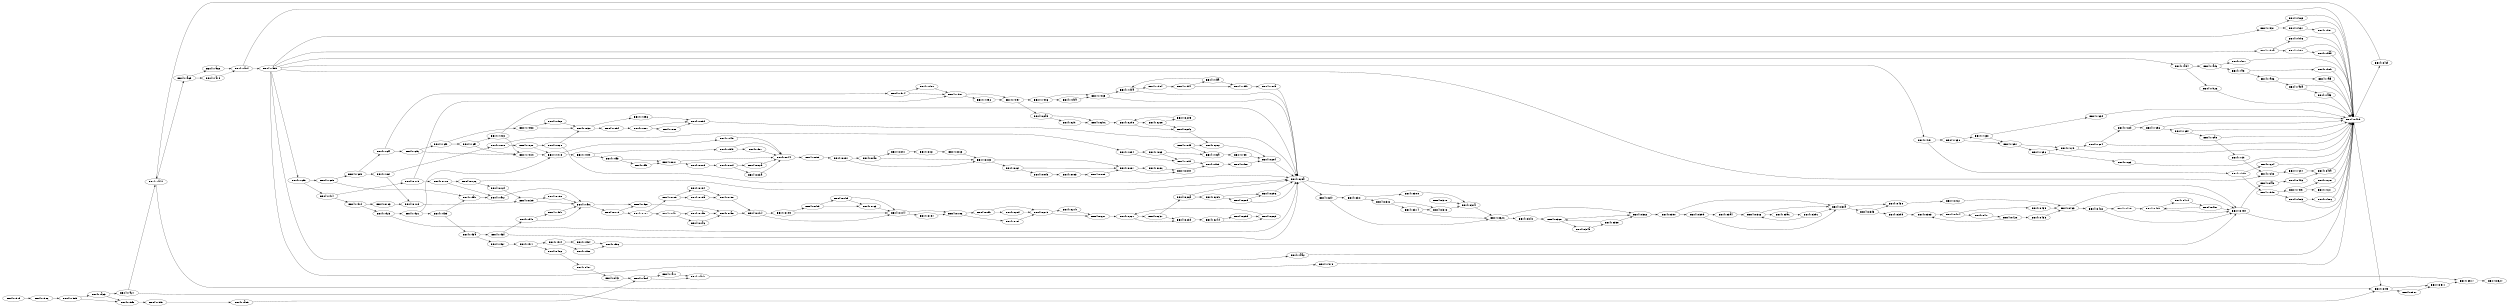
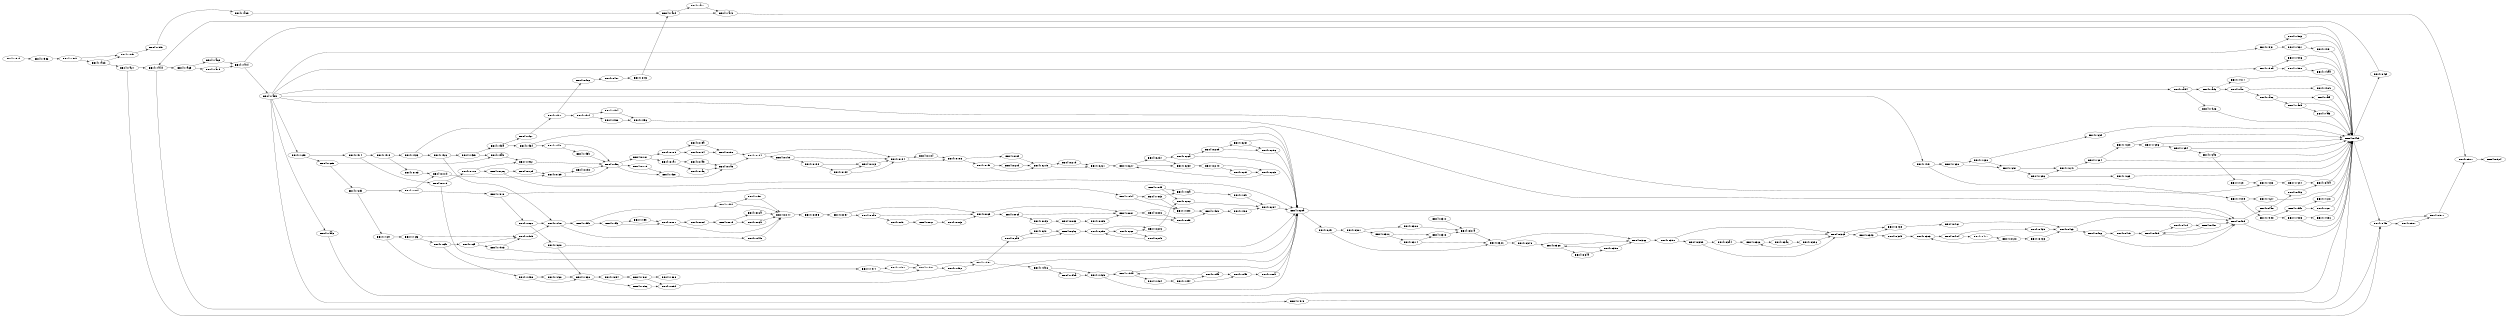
(683, 126) -> none
(626, 213) -> (625, 161)
